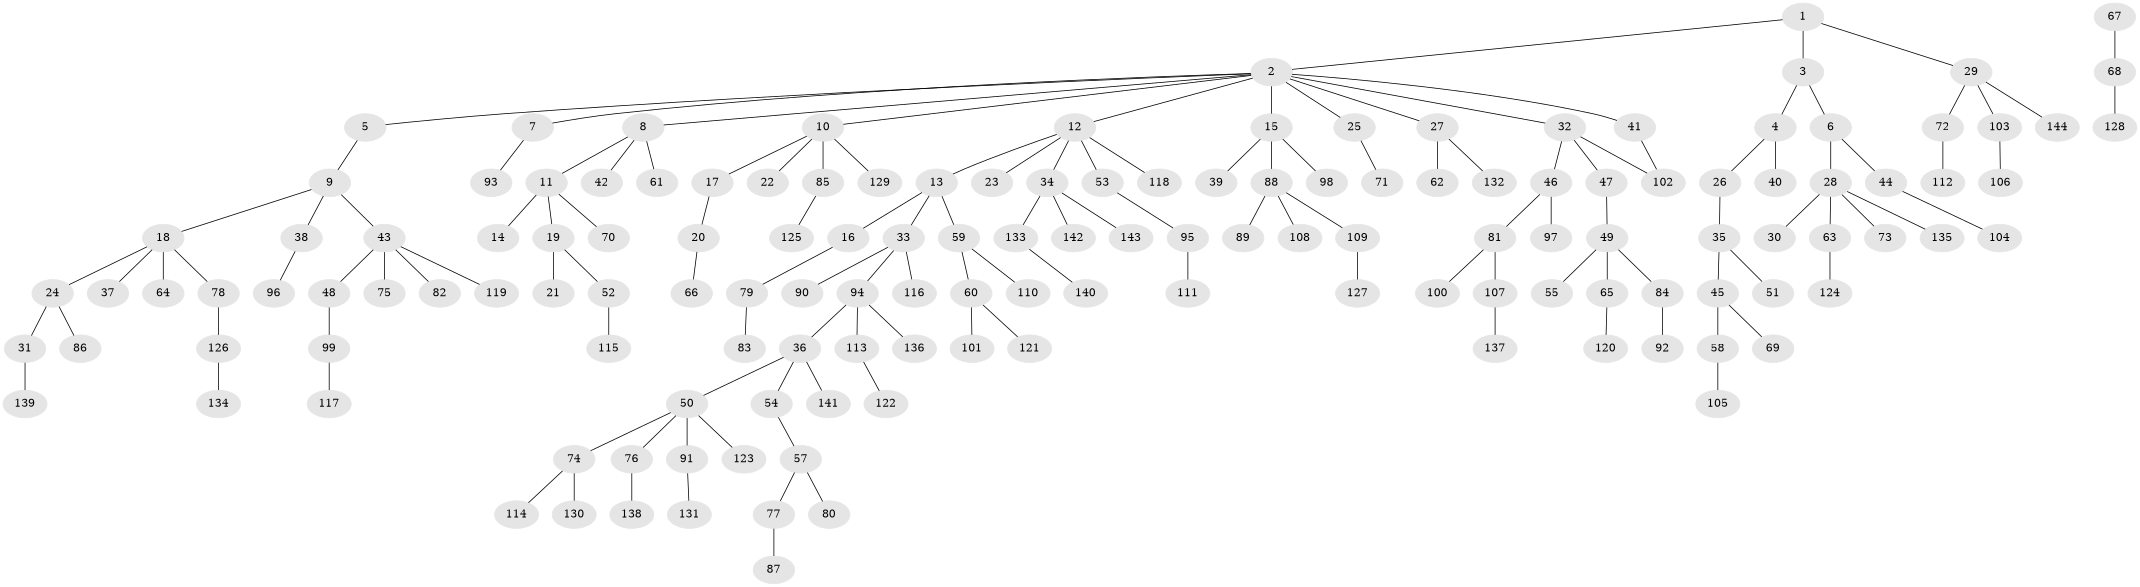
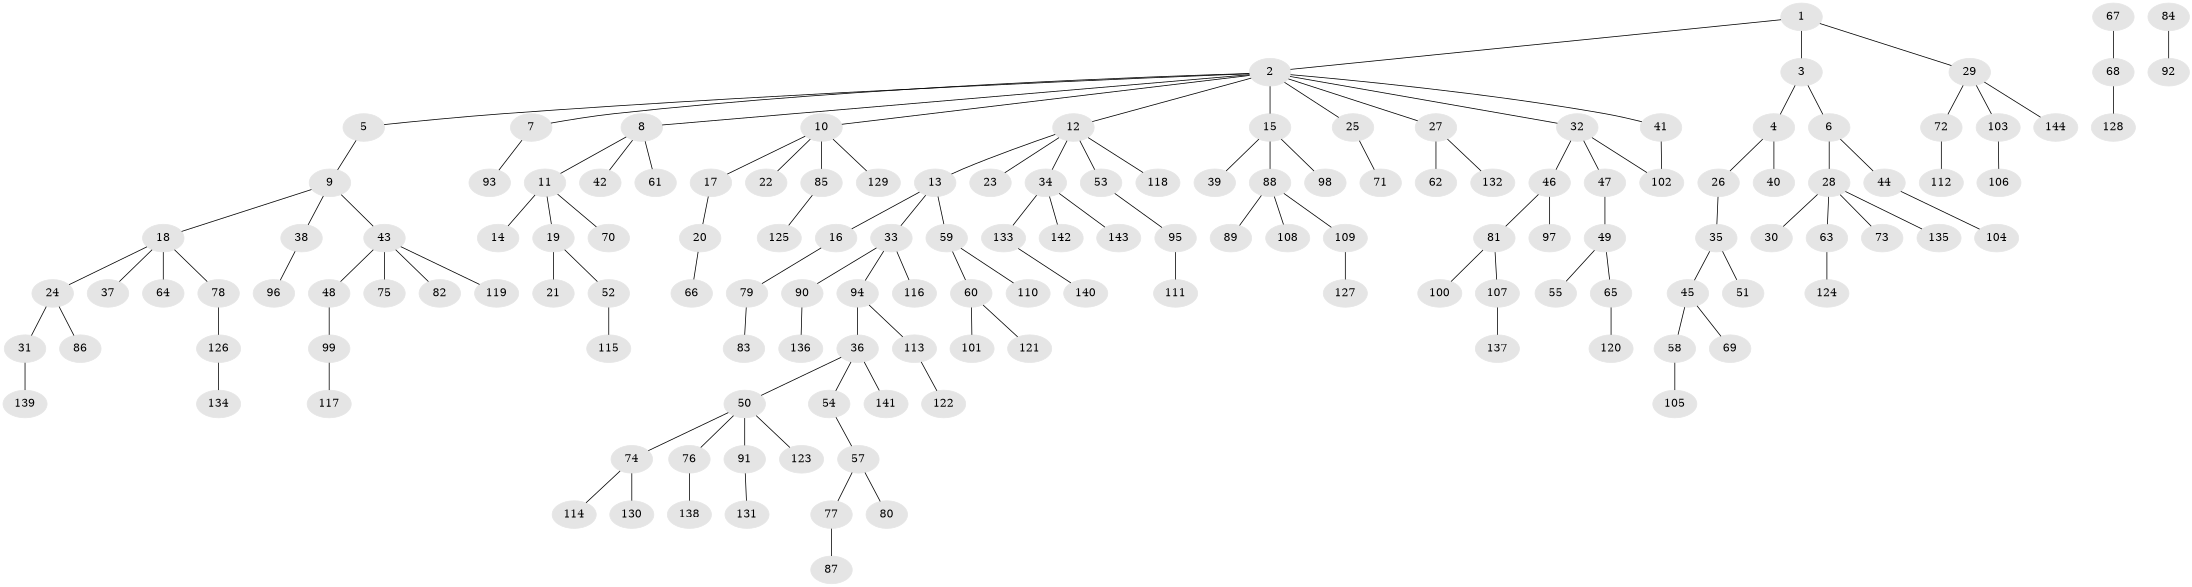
(1635, 266) -> none
(886, 321) -> (802, 321)
